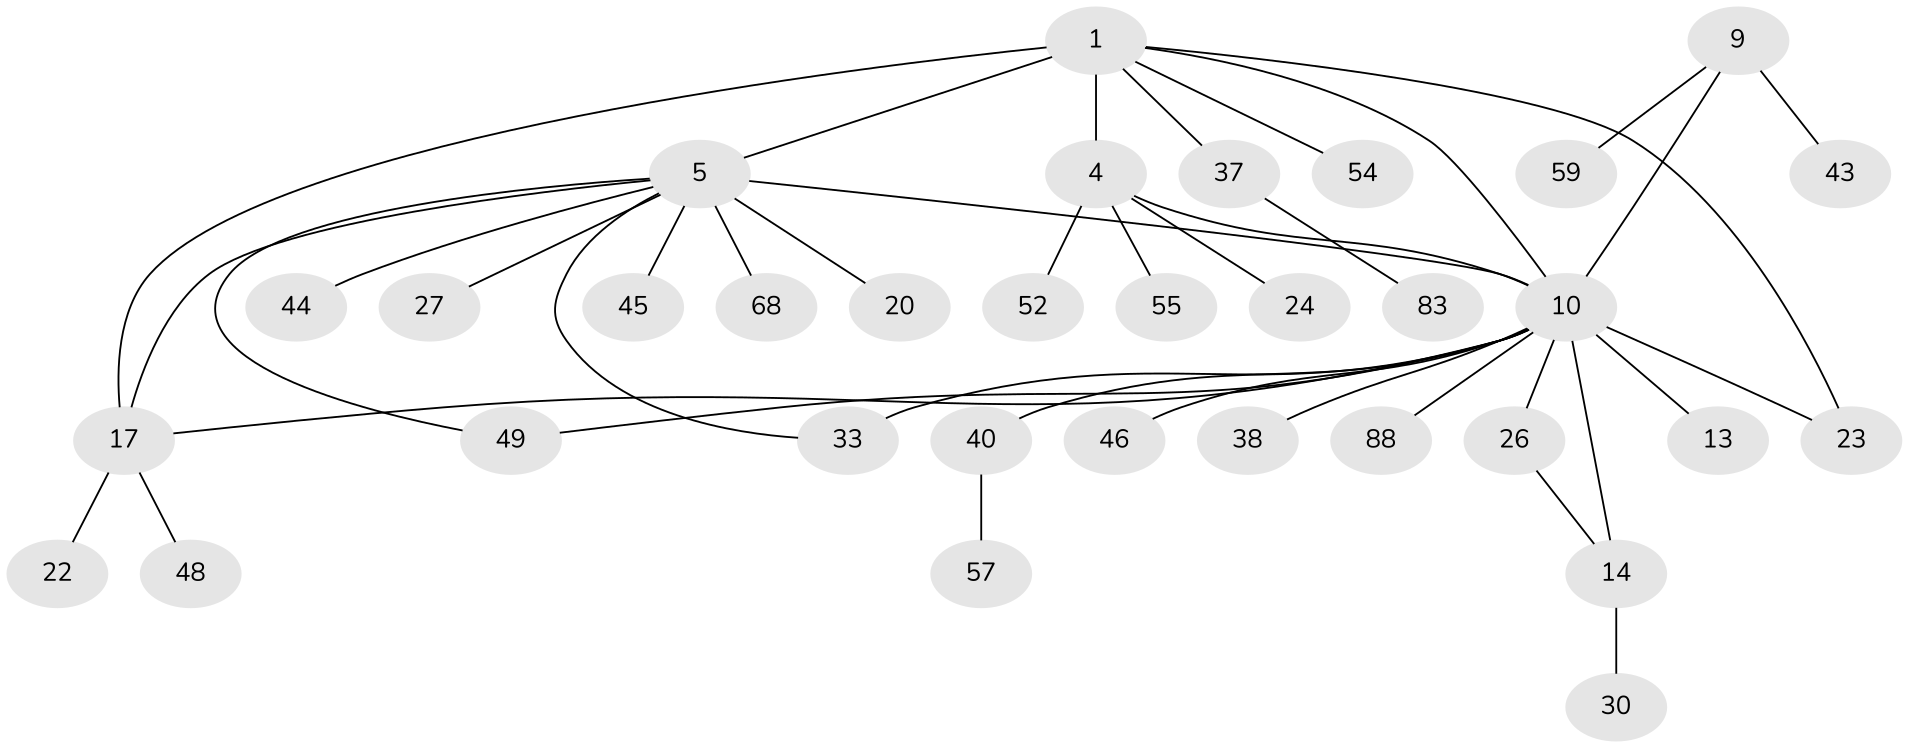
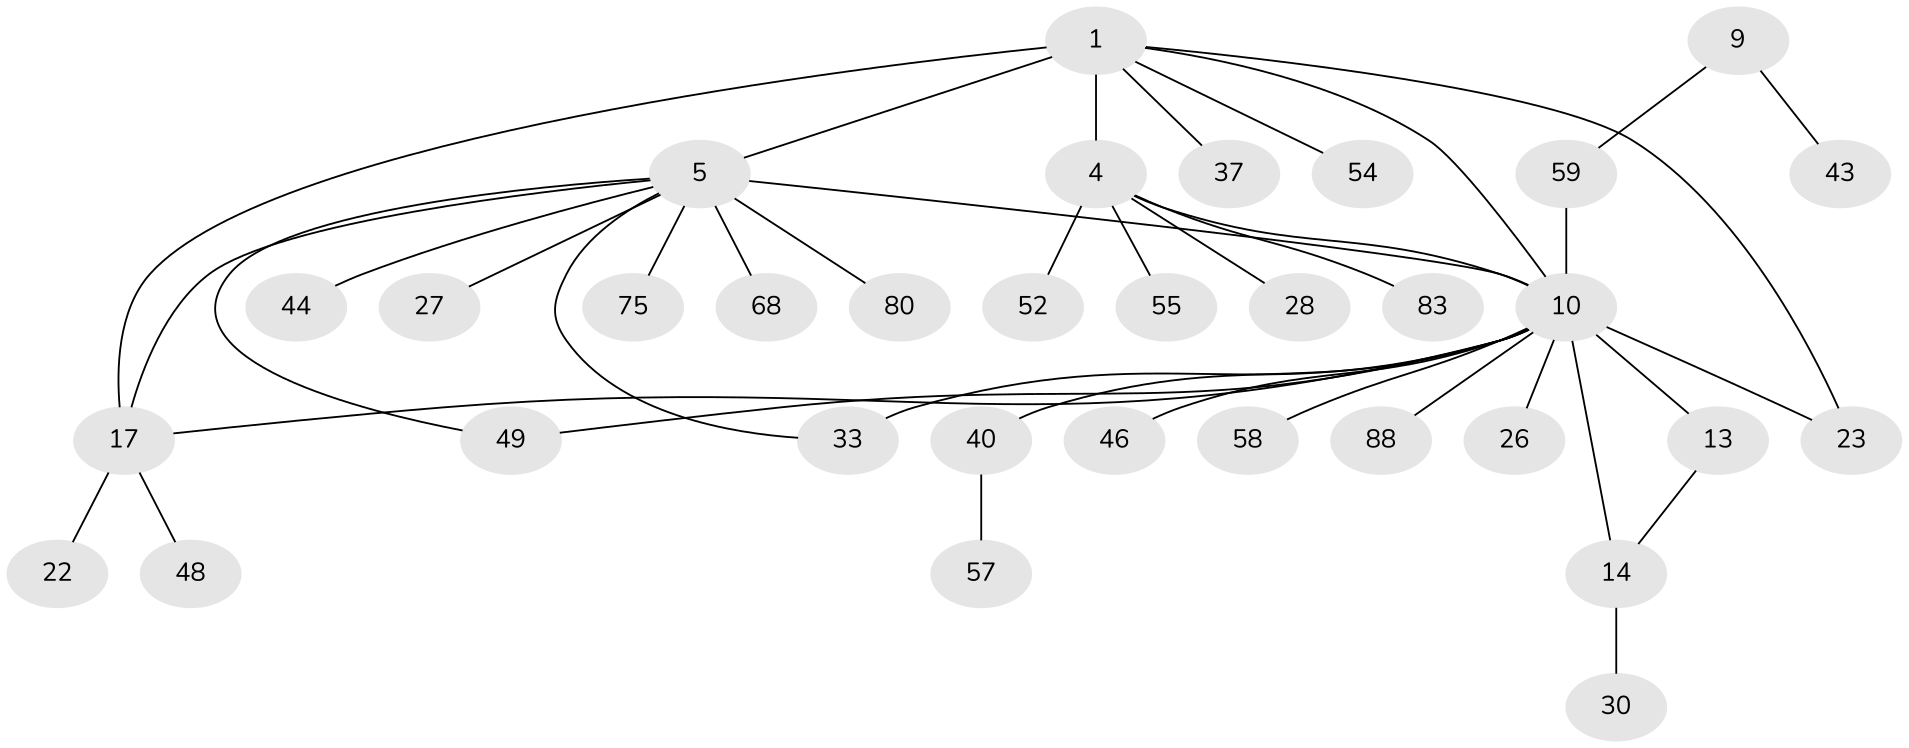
(1654, 175) -> (1566, 241)
(1308, 226) -> (1324, 258)
(633, 307) -> (633, 307)
(900, 307) -> (900, 307)
(1300, 307) -> (1300, 307)
(1248, 441) -> (1248, 441)
(1565, 507) -> (1667, 507)
